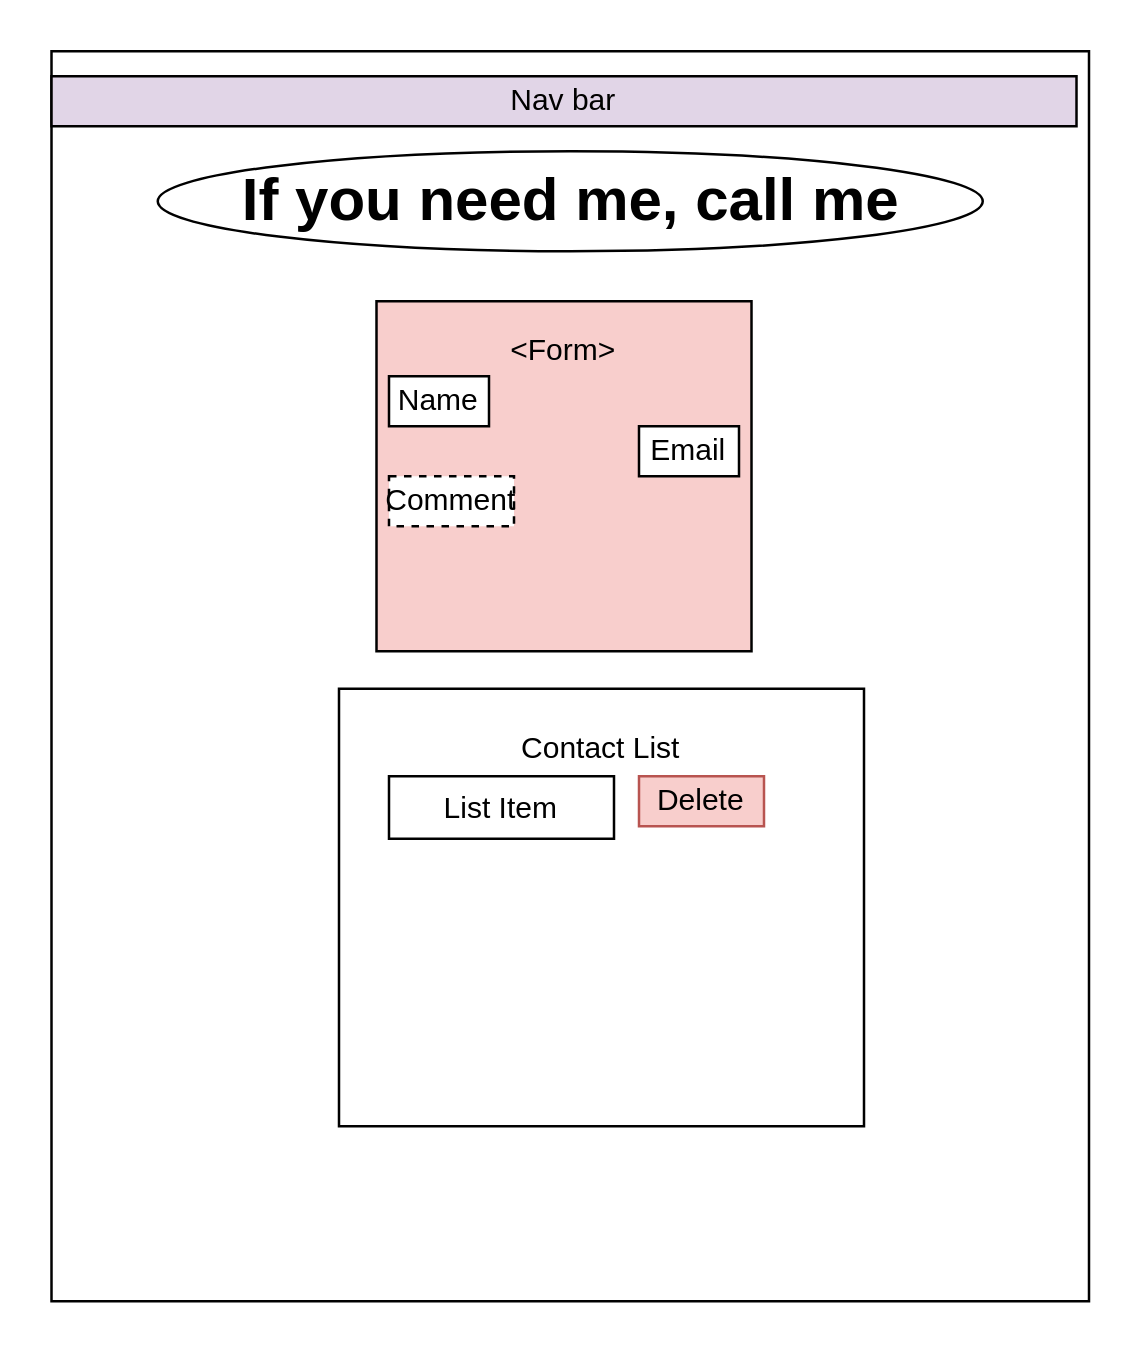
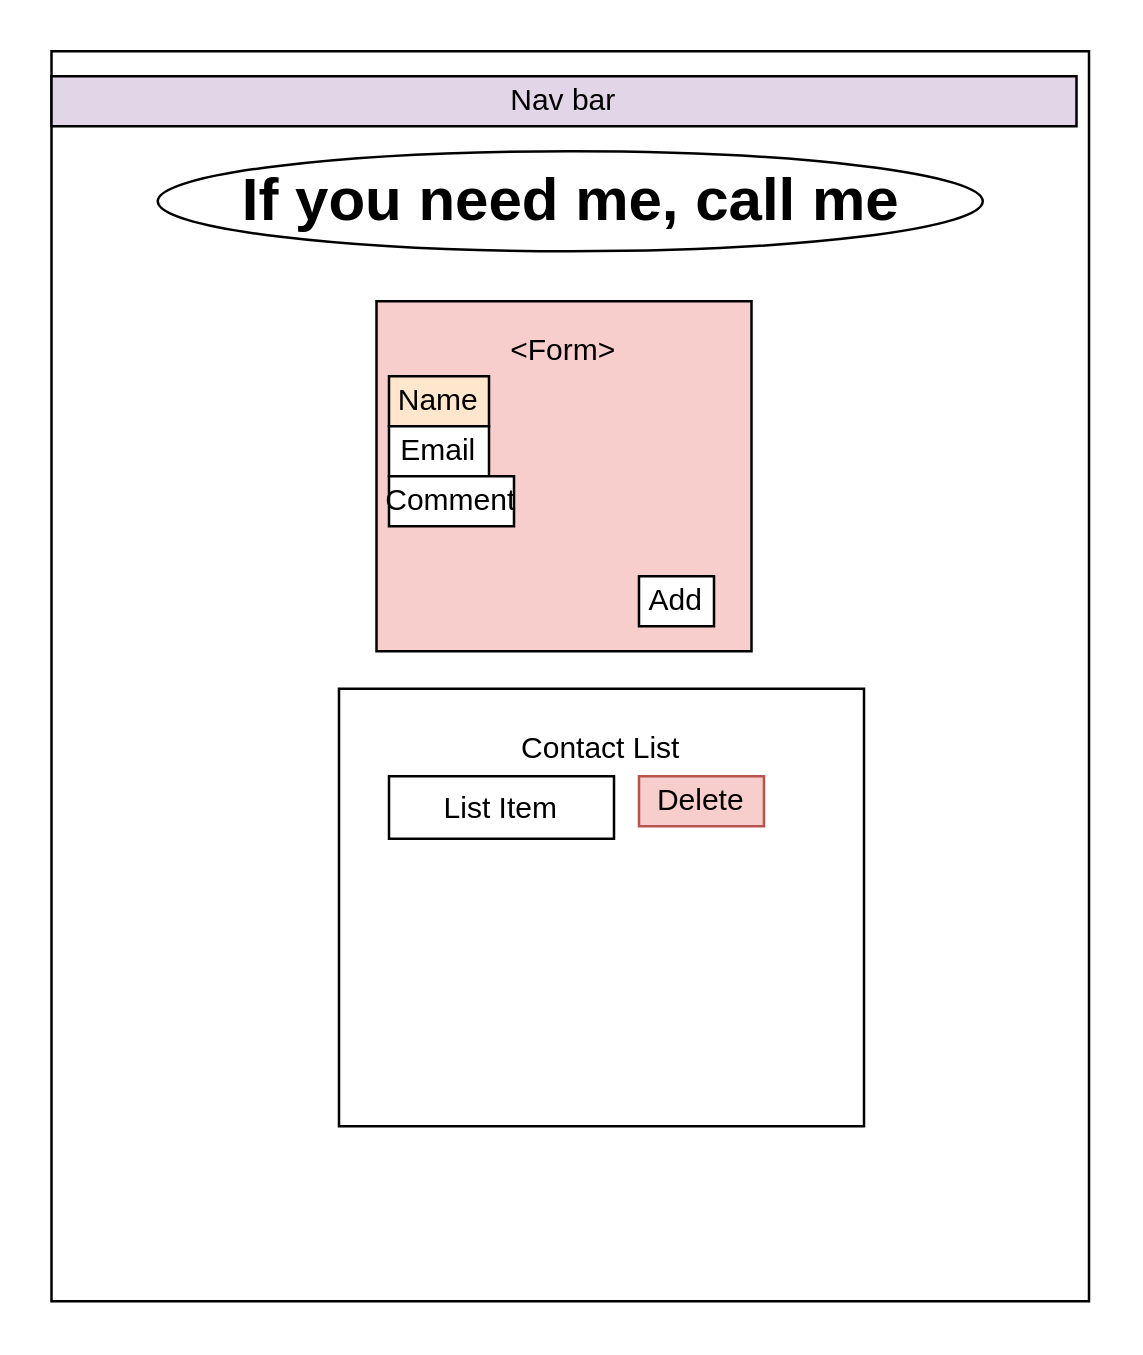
(439, 401) -> (439, 401)
(689, 451) -> (439, 451)
(451, 501) -> (451, 501)
none -> (676, 601)
